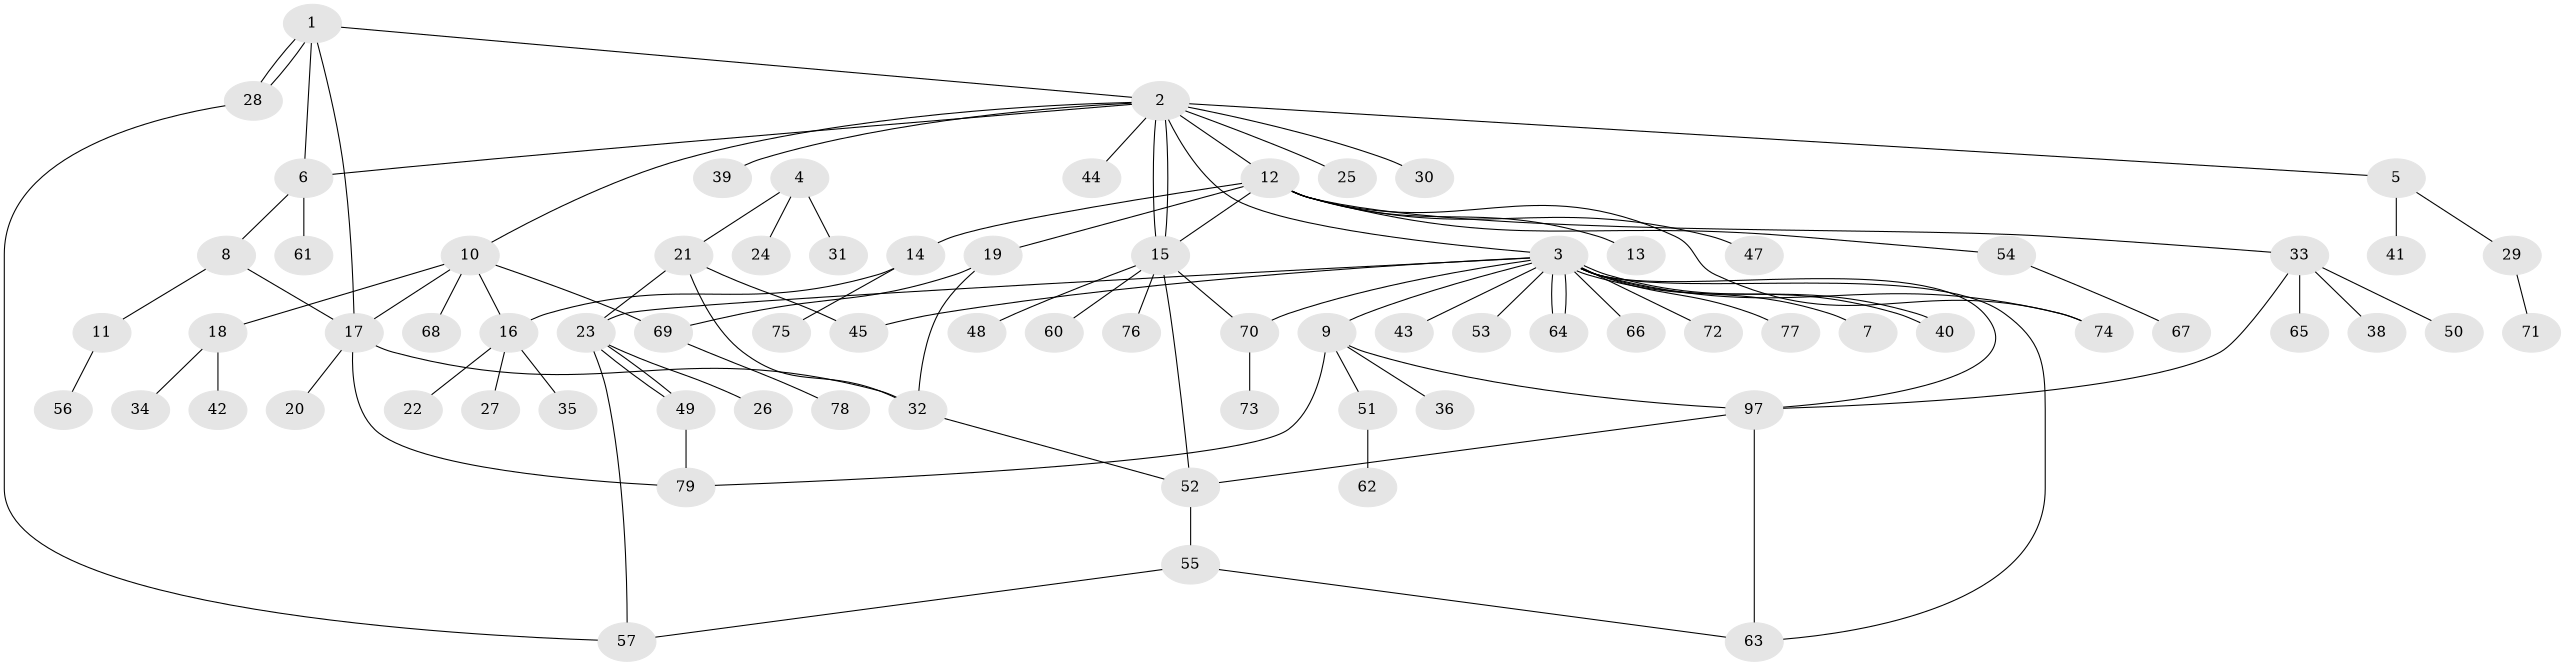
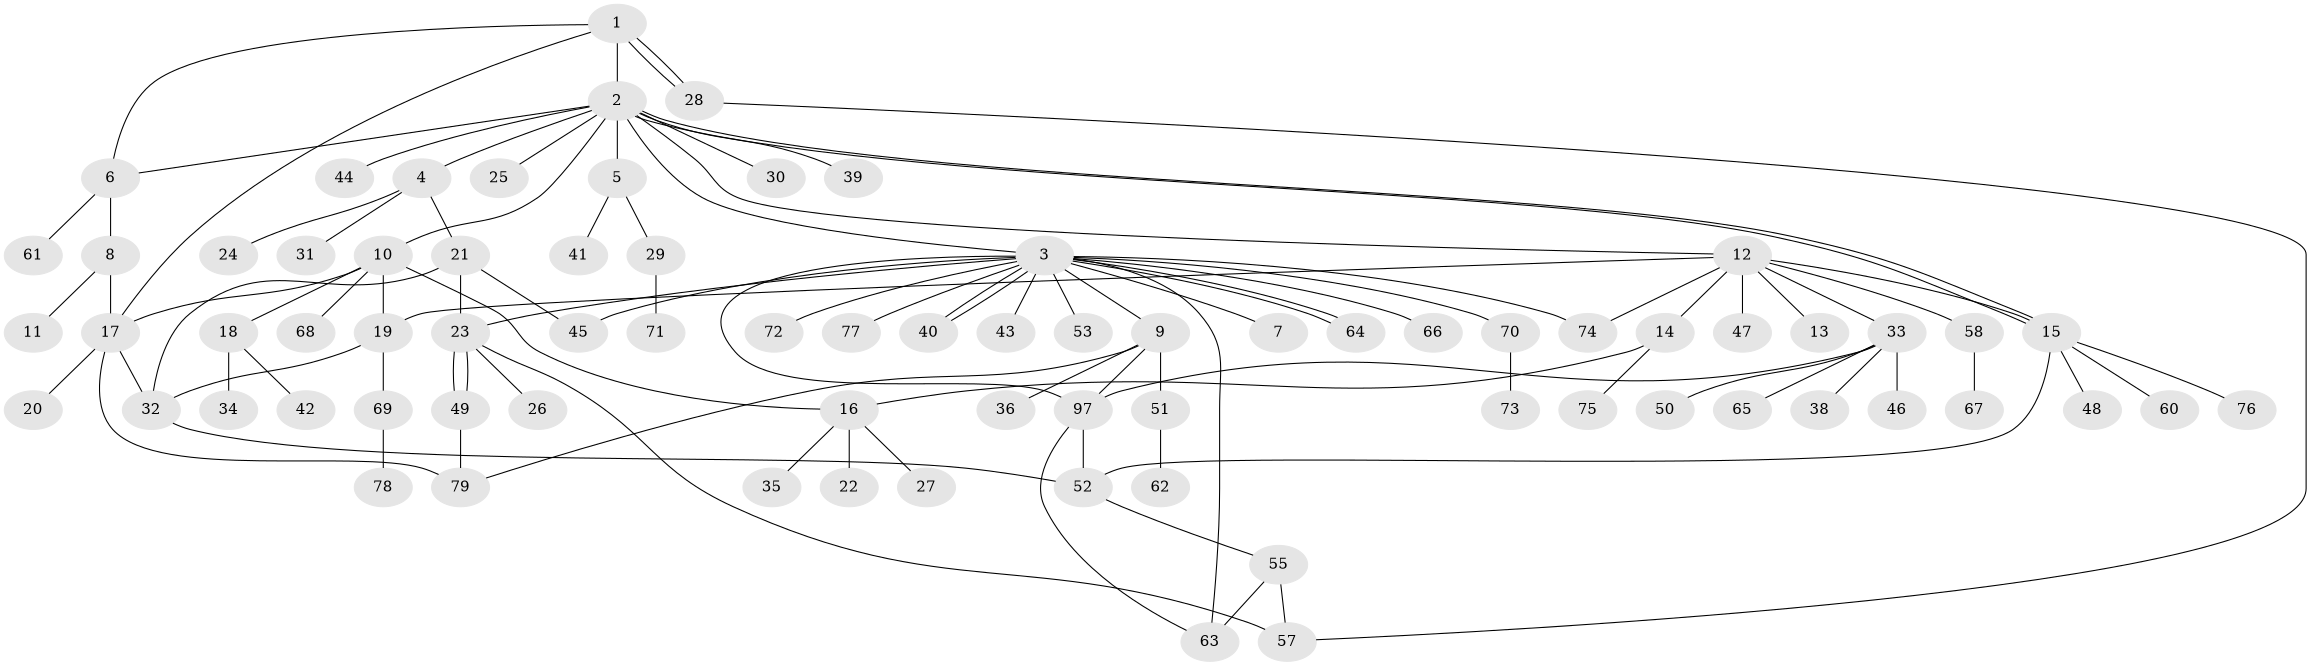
none -> (518, 137)
(2007, 256) -> (1974, 333)
(569, 291) -> (383, 294)
(1205, 294) -> none
(63, 410) -> none
none -> (1897, 410)
